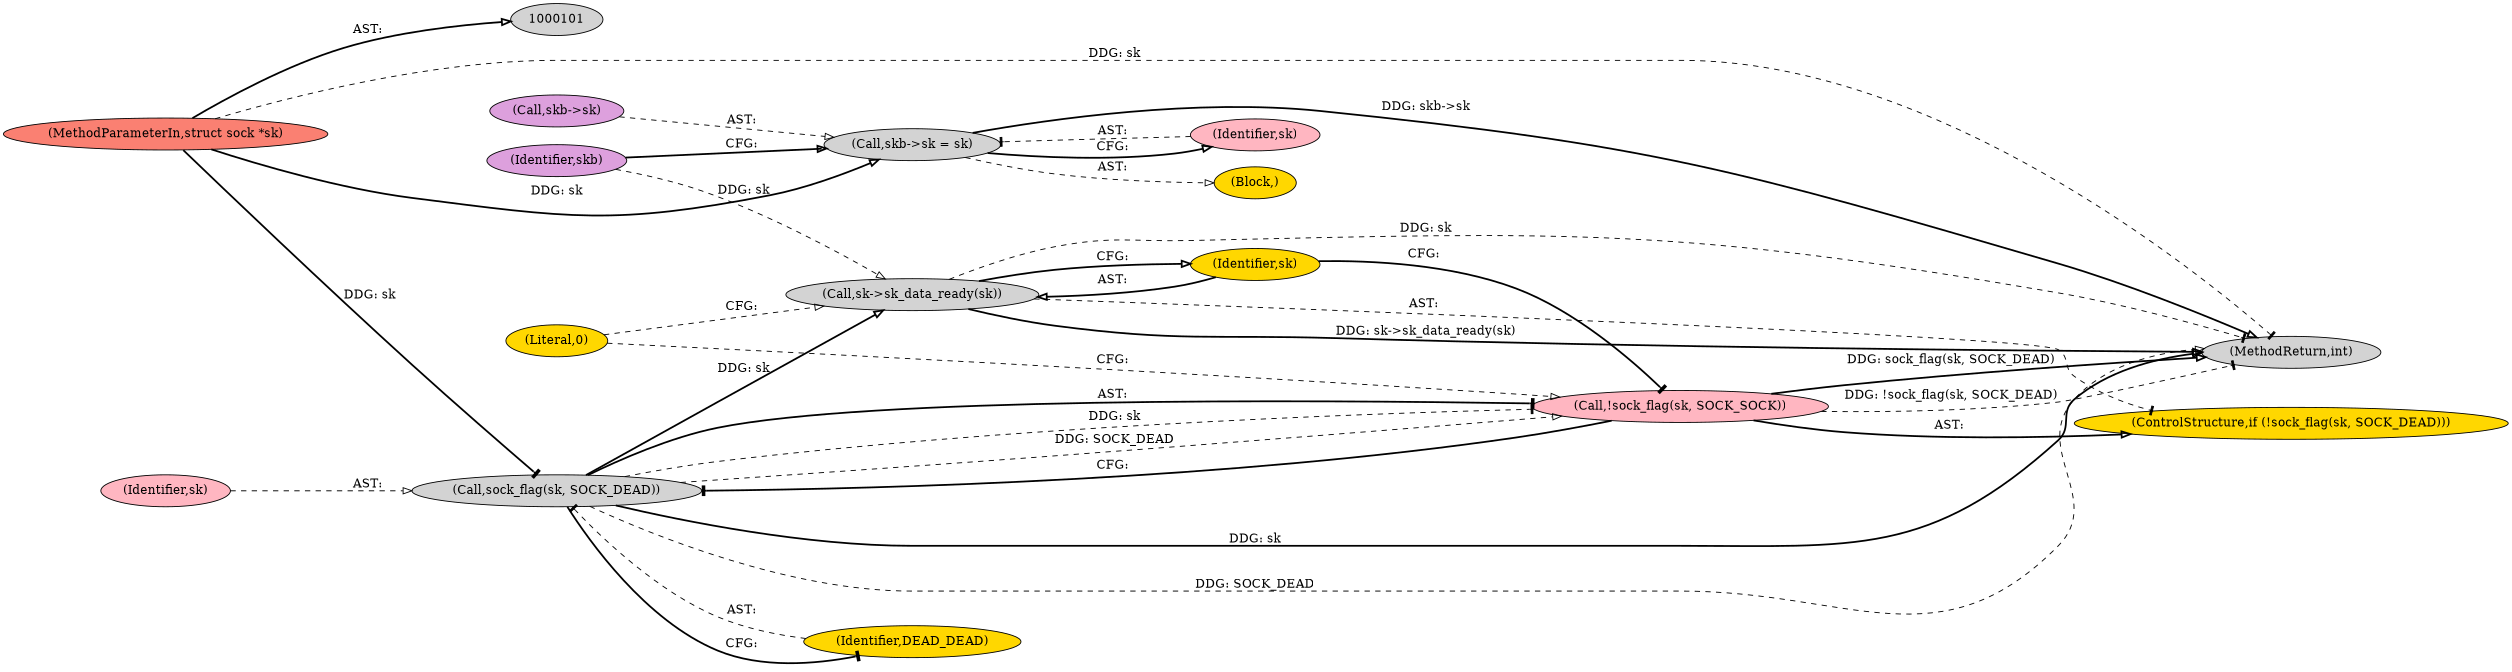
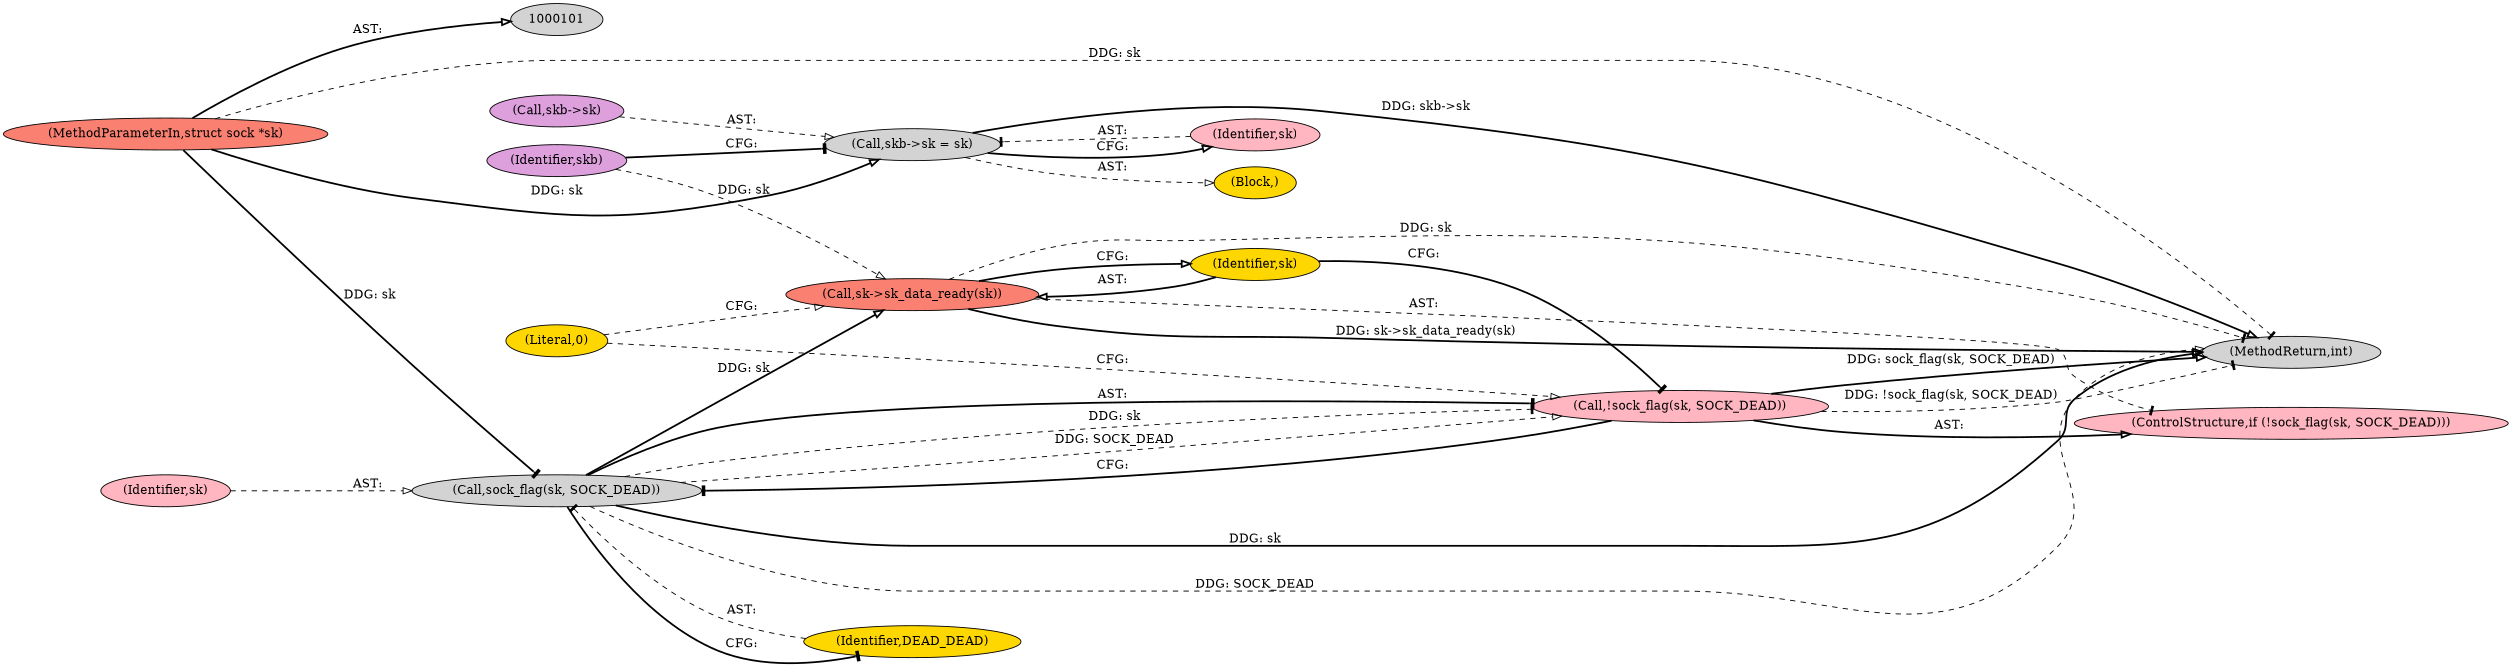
(724, 153) -> (724, 153)
(912, 295) -> (912, 295)
(1680, 406) -> (1680, 406)
(2291, 423) -> (2291, 423)
